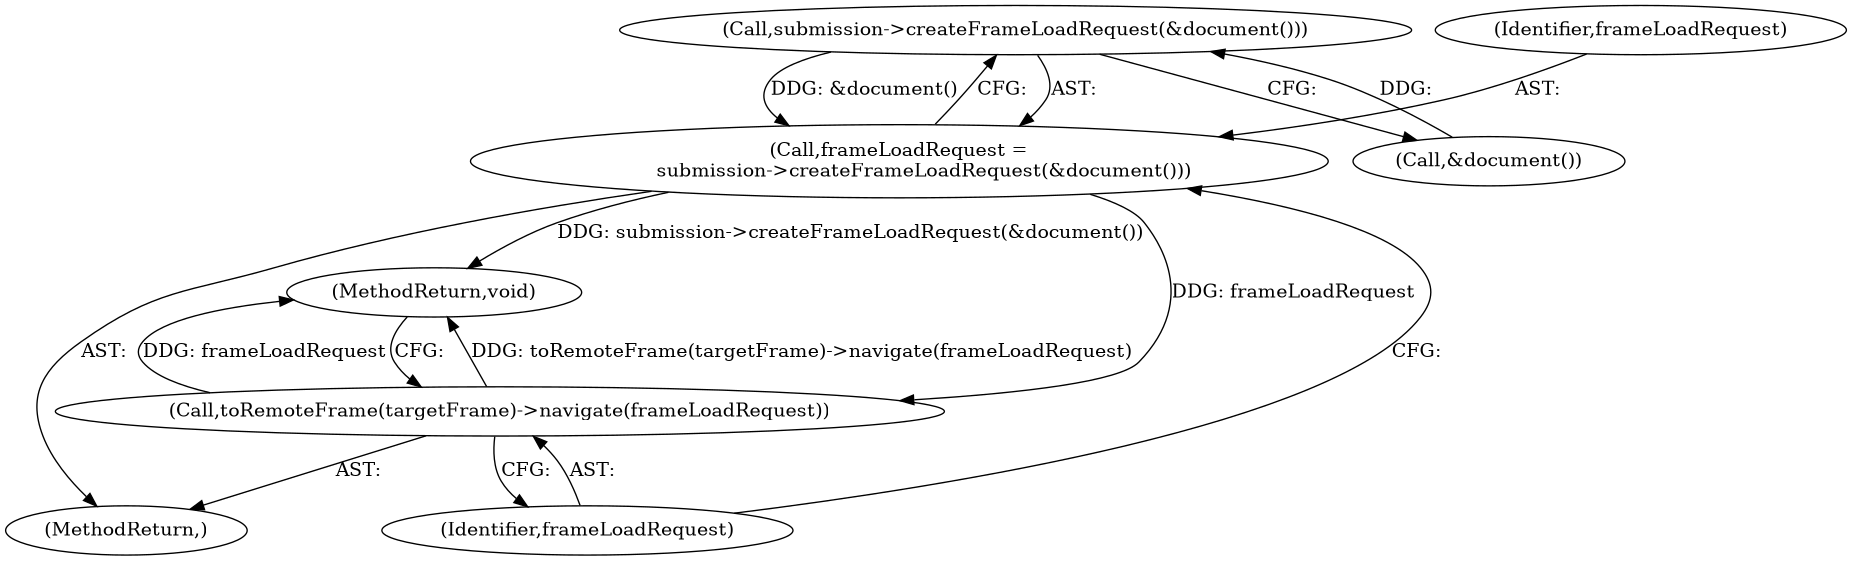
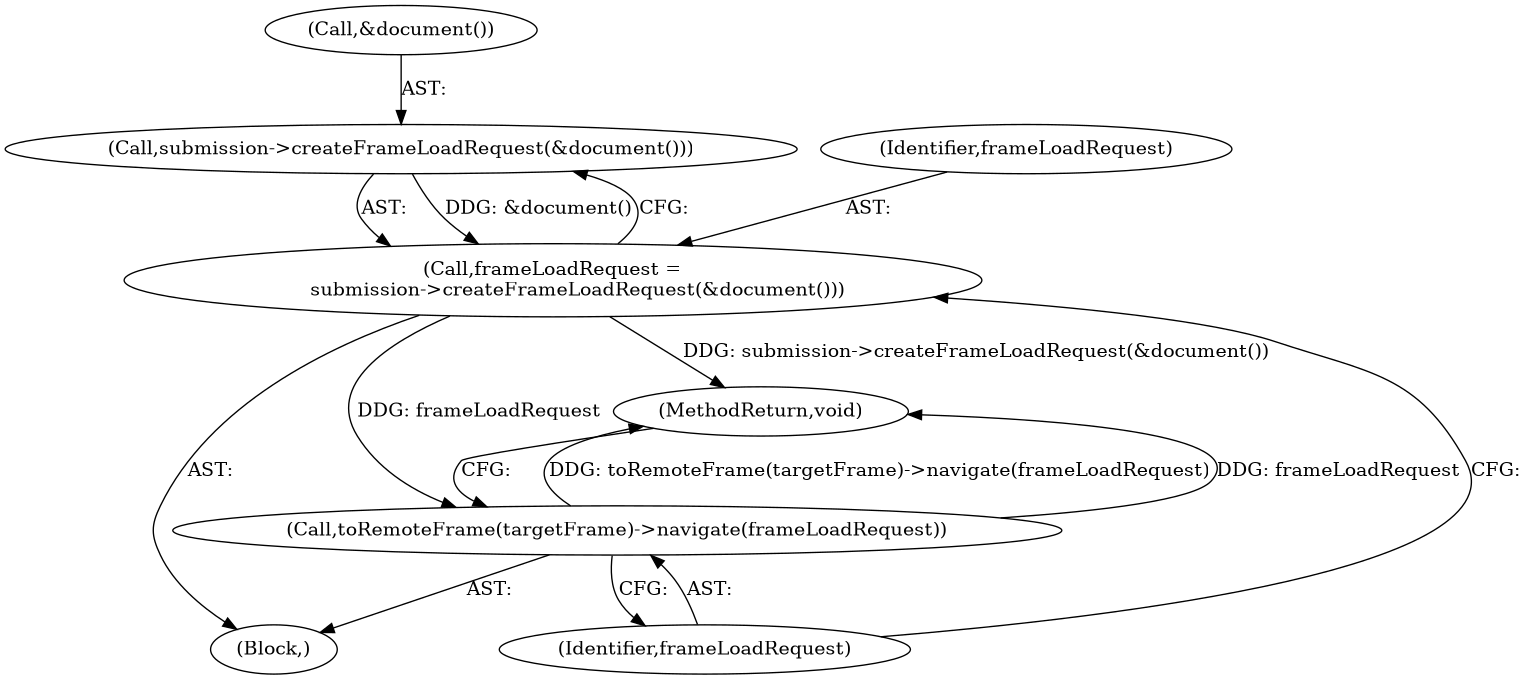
(1409, 90) -> (427, 90)
(1252, 95) -> none
(126, 530) -> (274, 649)
